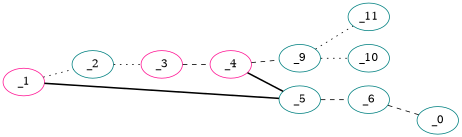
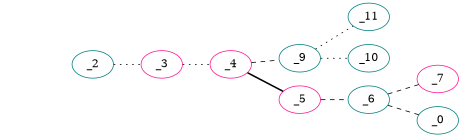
(196, 64) -> (196, 64)
none -> (438, 79)
(24, 82) -> none
(300, 100) -> (300, 100)
